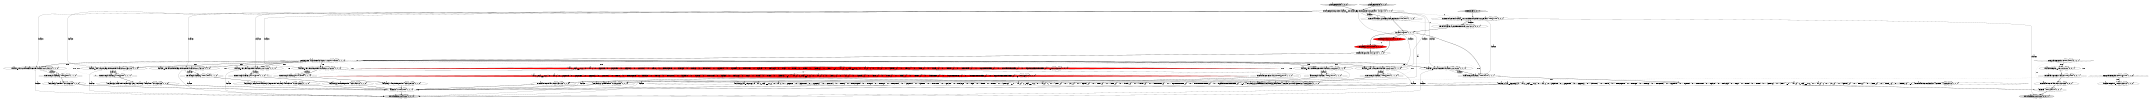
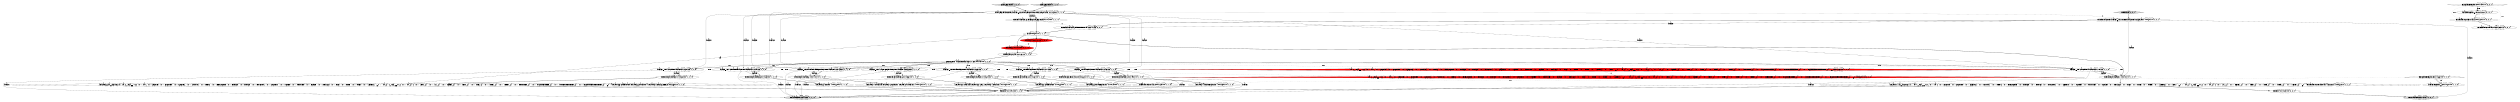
(2054, 87) -> none
